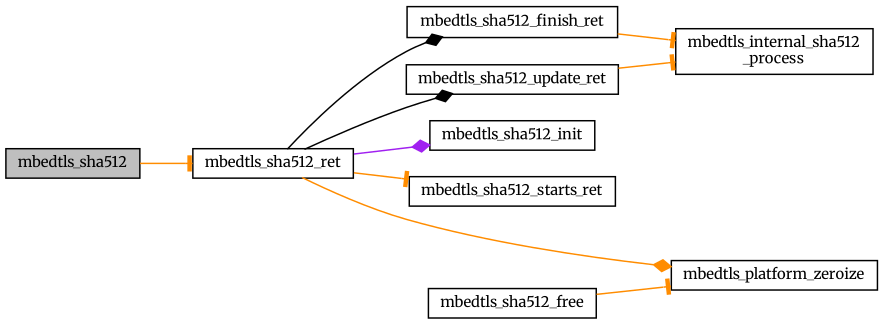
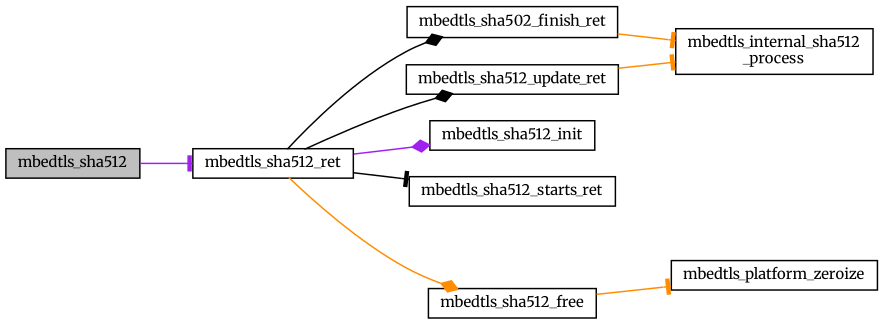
(512, 22) -> (512, 22)
(163, 163) -> (163, 163)
(378, 176) -> (378, 176)
(474, 236) -> (360, 238)
